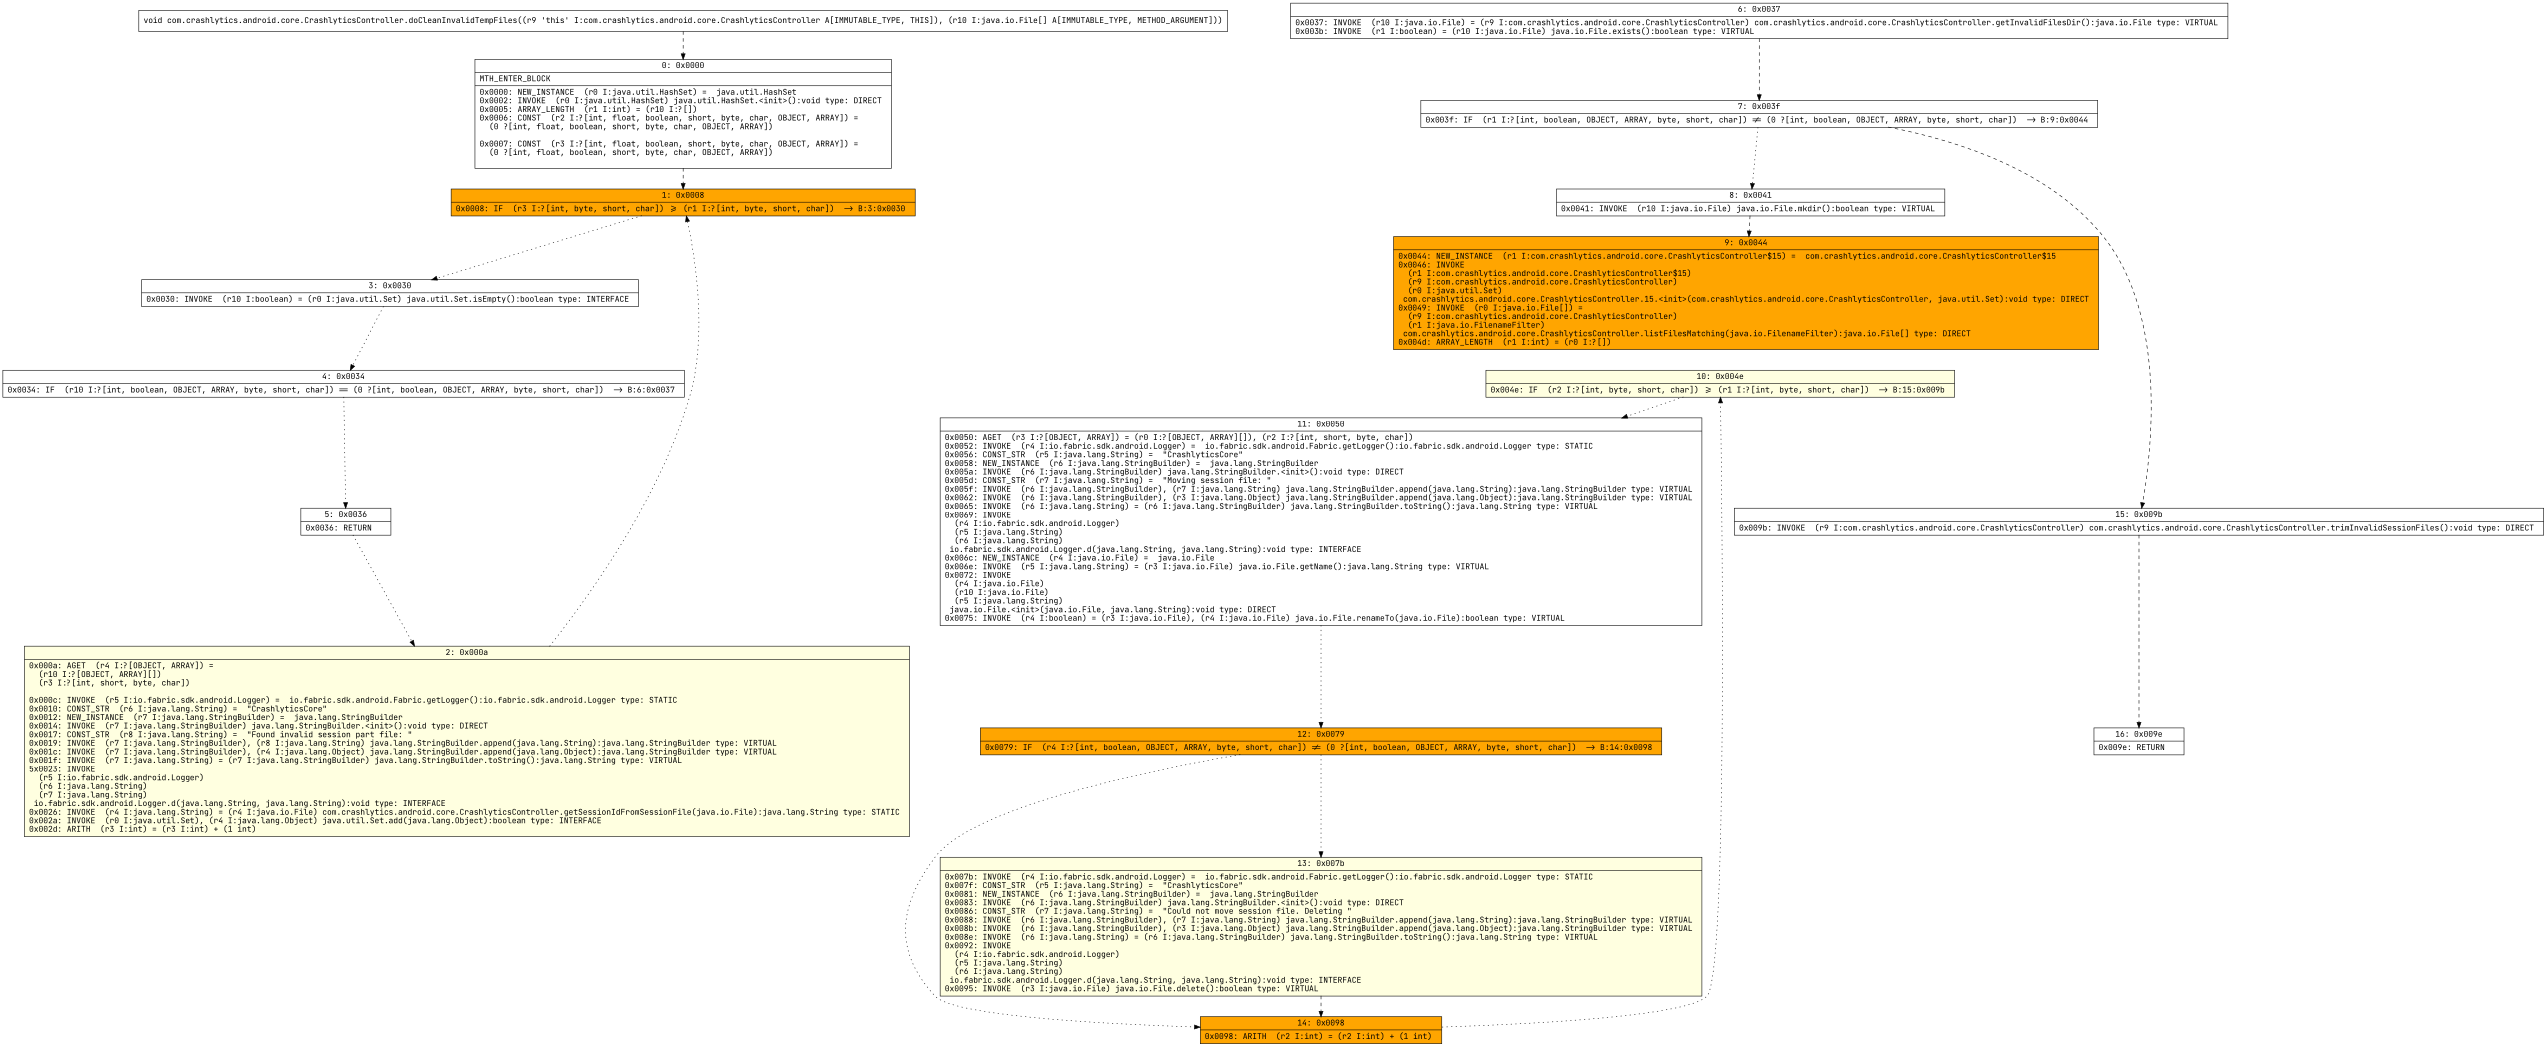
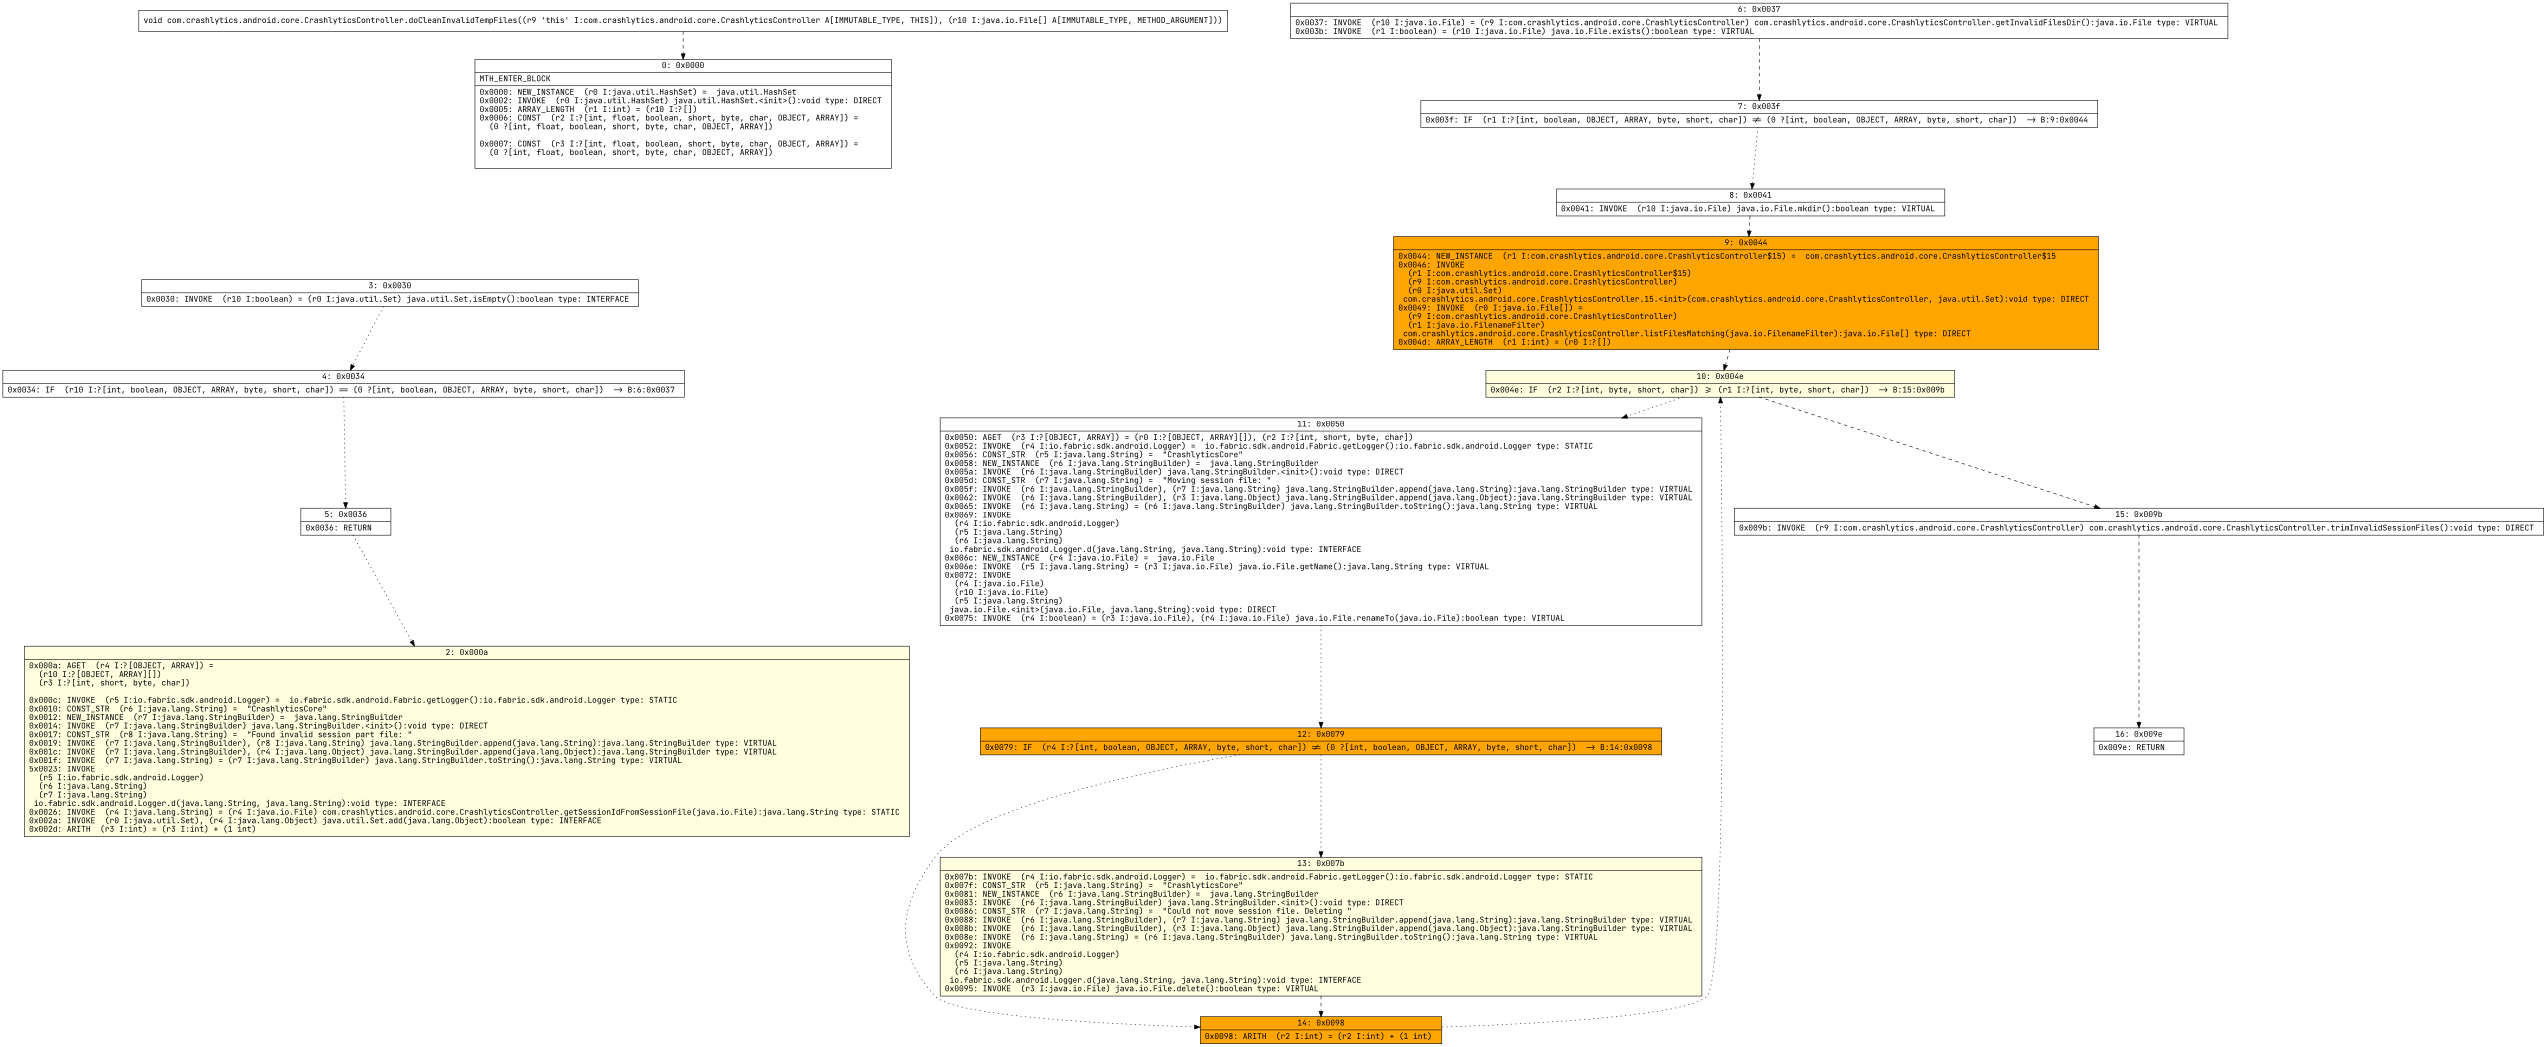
(683, 202) -> none
(2111, 249) -> (1927, 452)
none -> (1728, 357)
